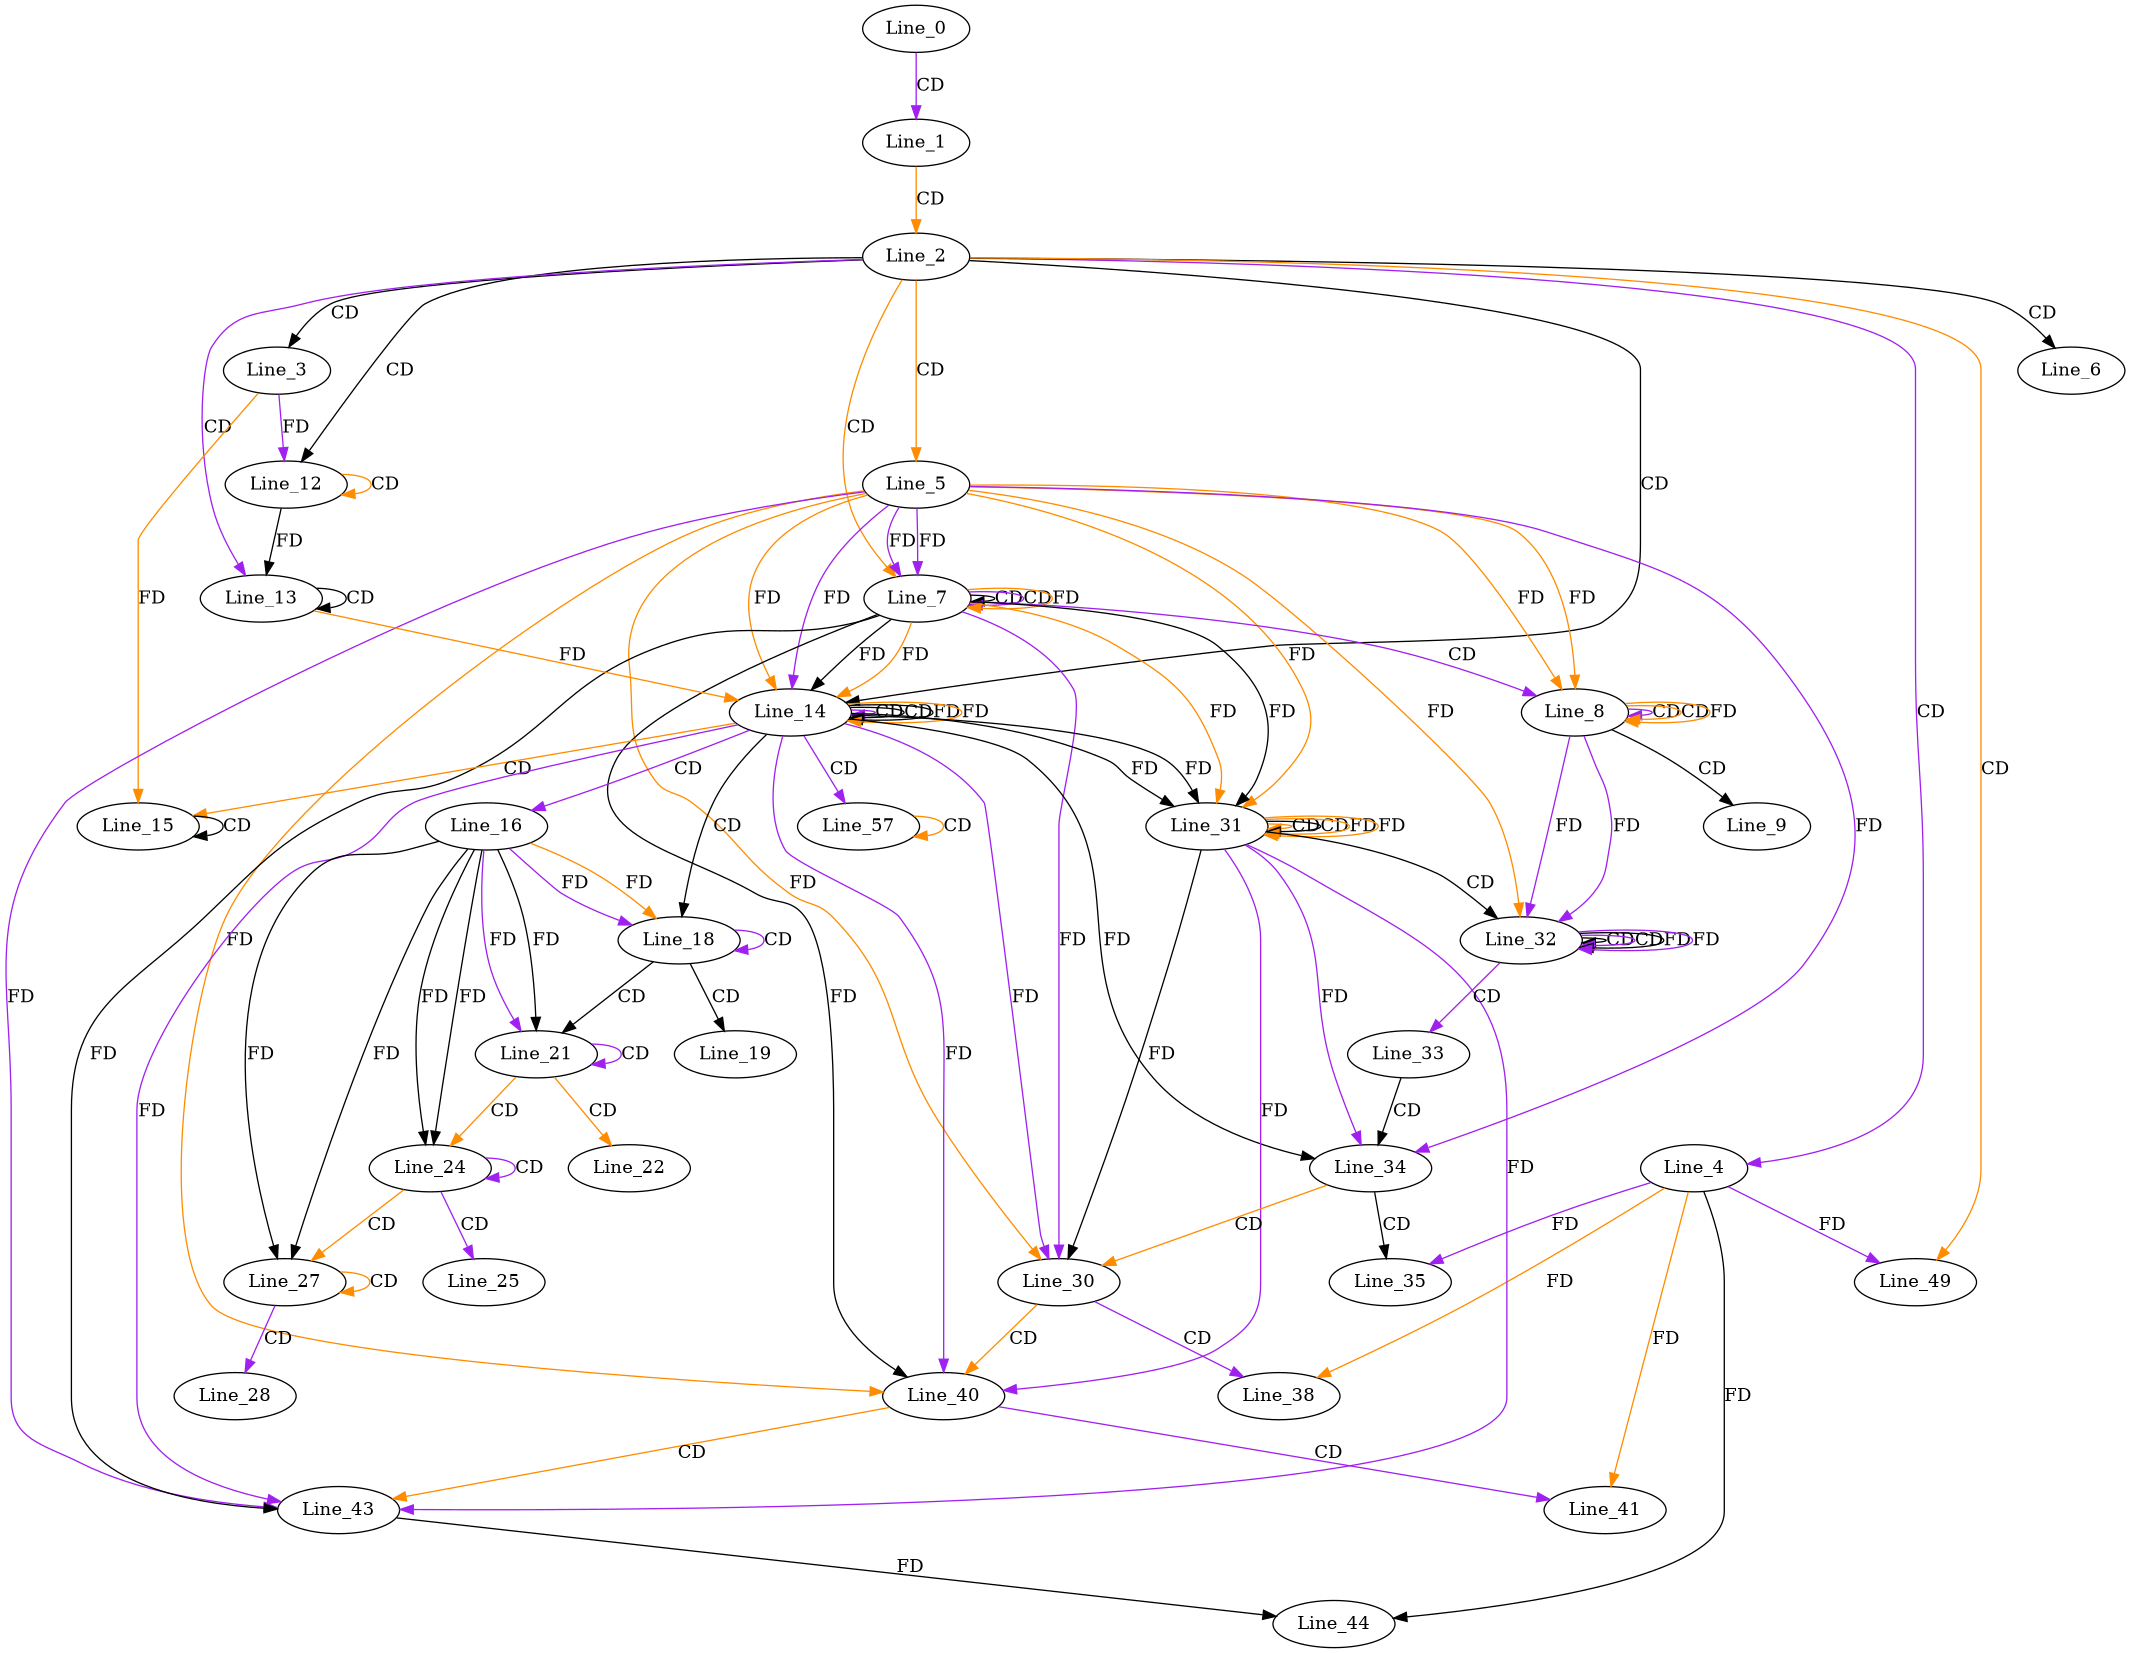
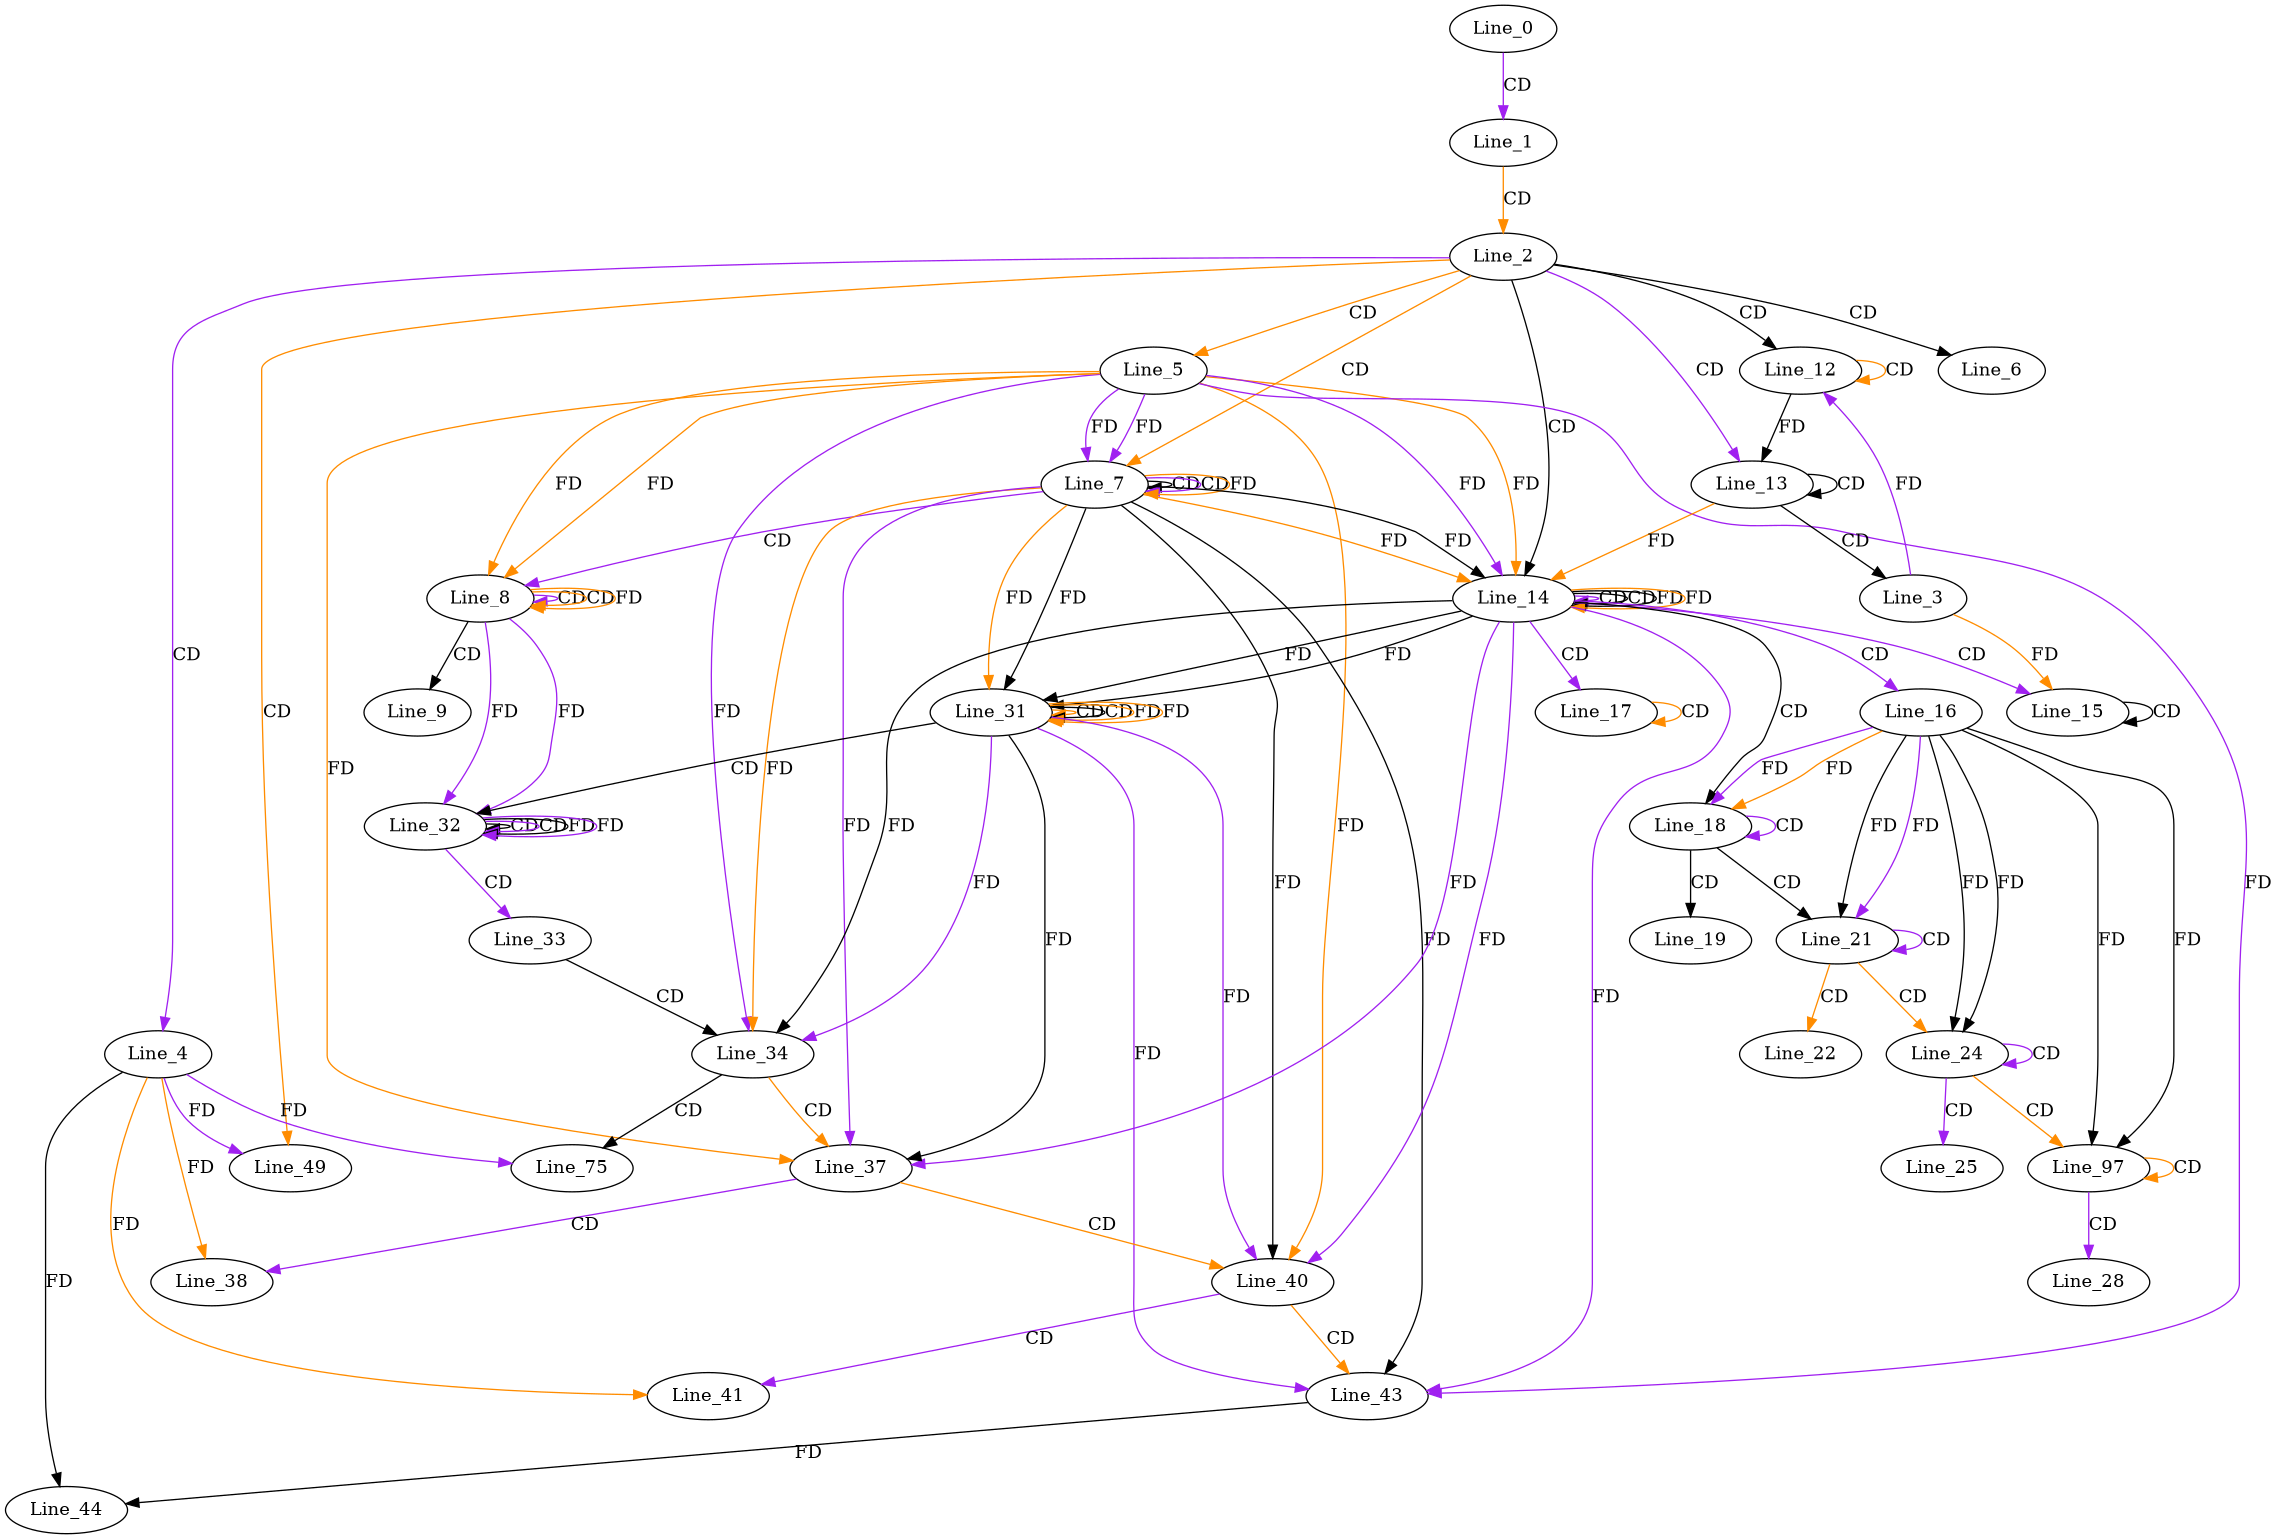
(572, 274) -> (1828, 538)
(1214, 590) -> none
(1303, 622) -> none
none -> (781, 660)
(445, 773) -> (1800, 627)
(859, 826) -> (1596, 712)
(285, 1282) -> (2089, 1168)
(1059, 1282) -> (851, 1168)
(1390, 1282) -> (572, 1168)
